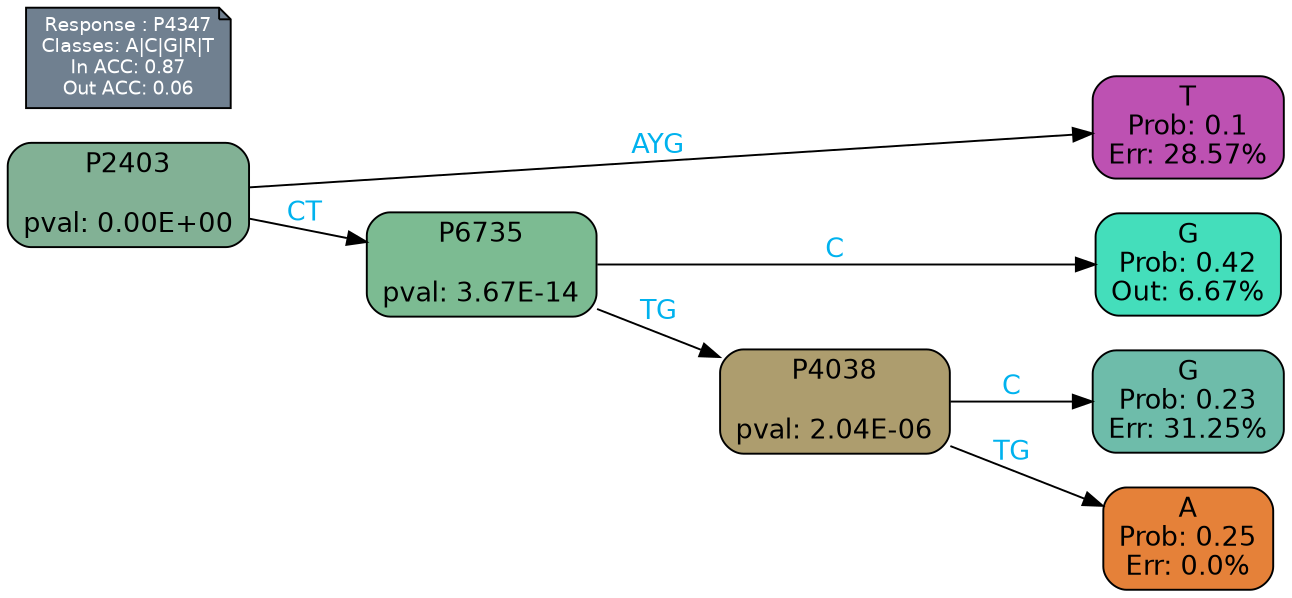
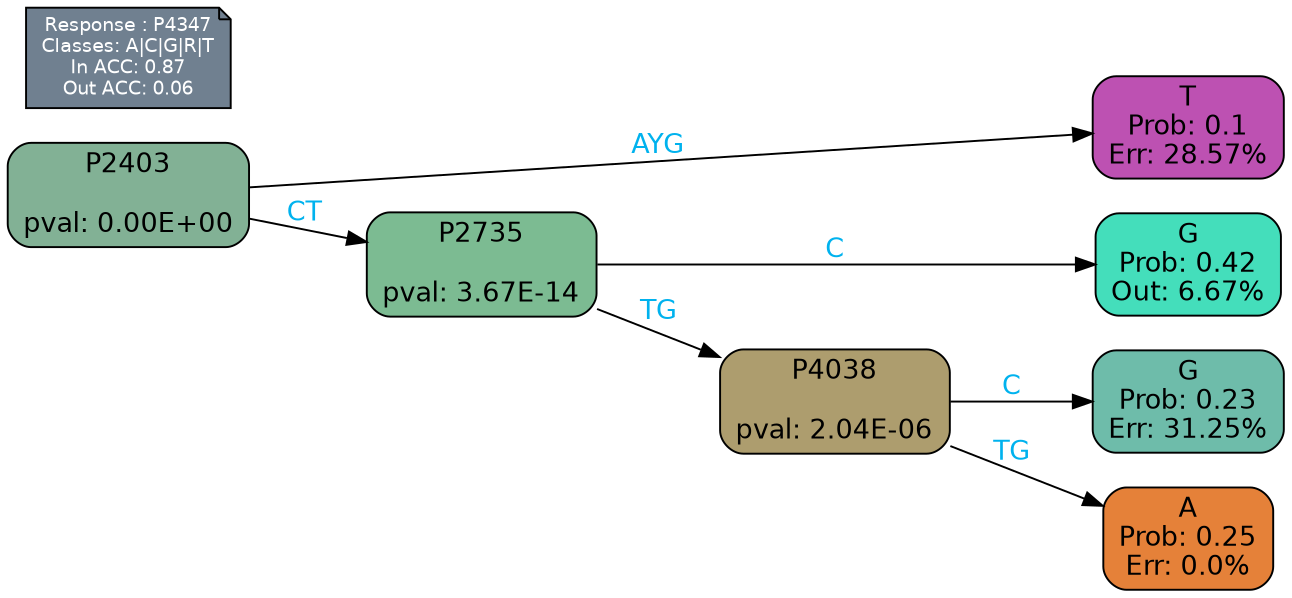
(482, 264) -> (482, 264)
